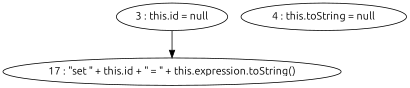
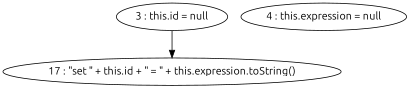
(324, 17) -> (324, 17)
